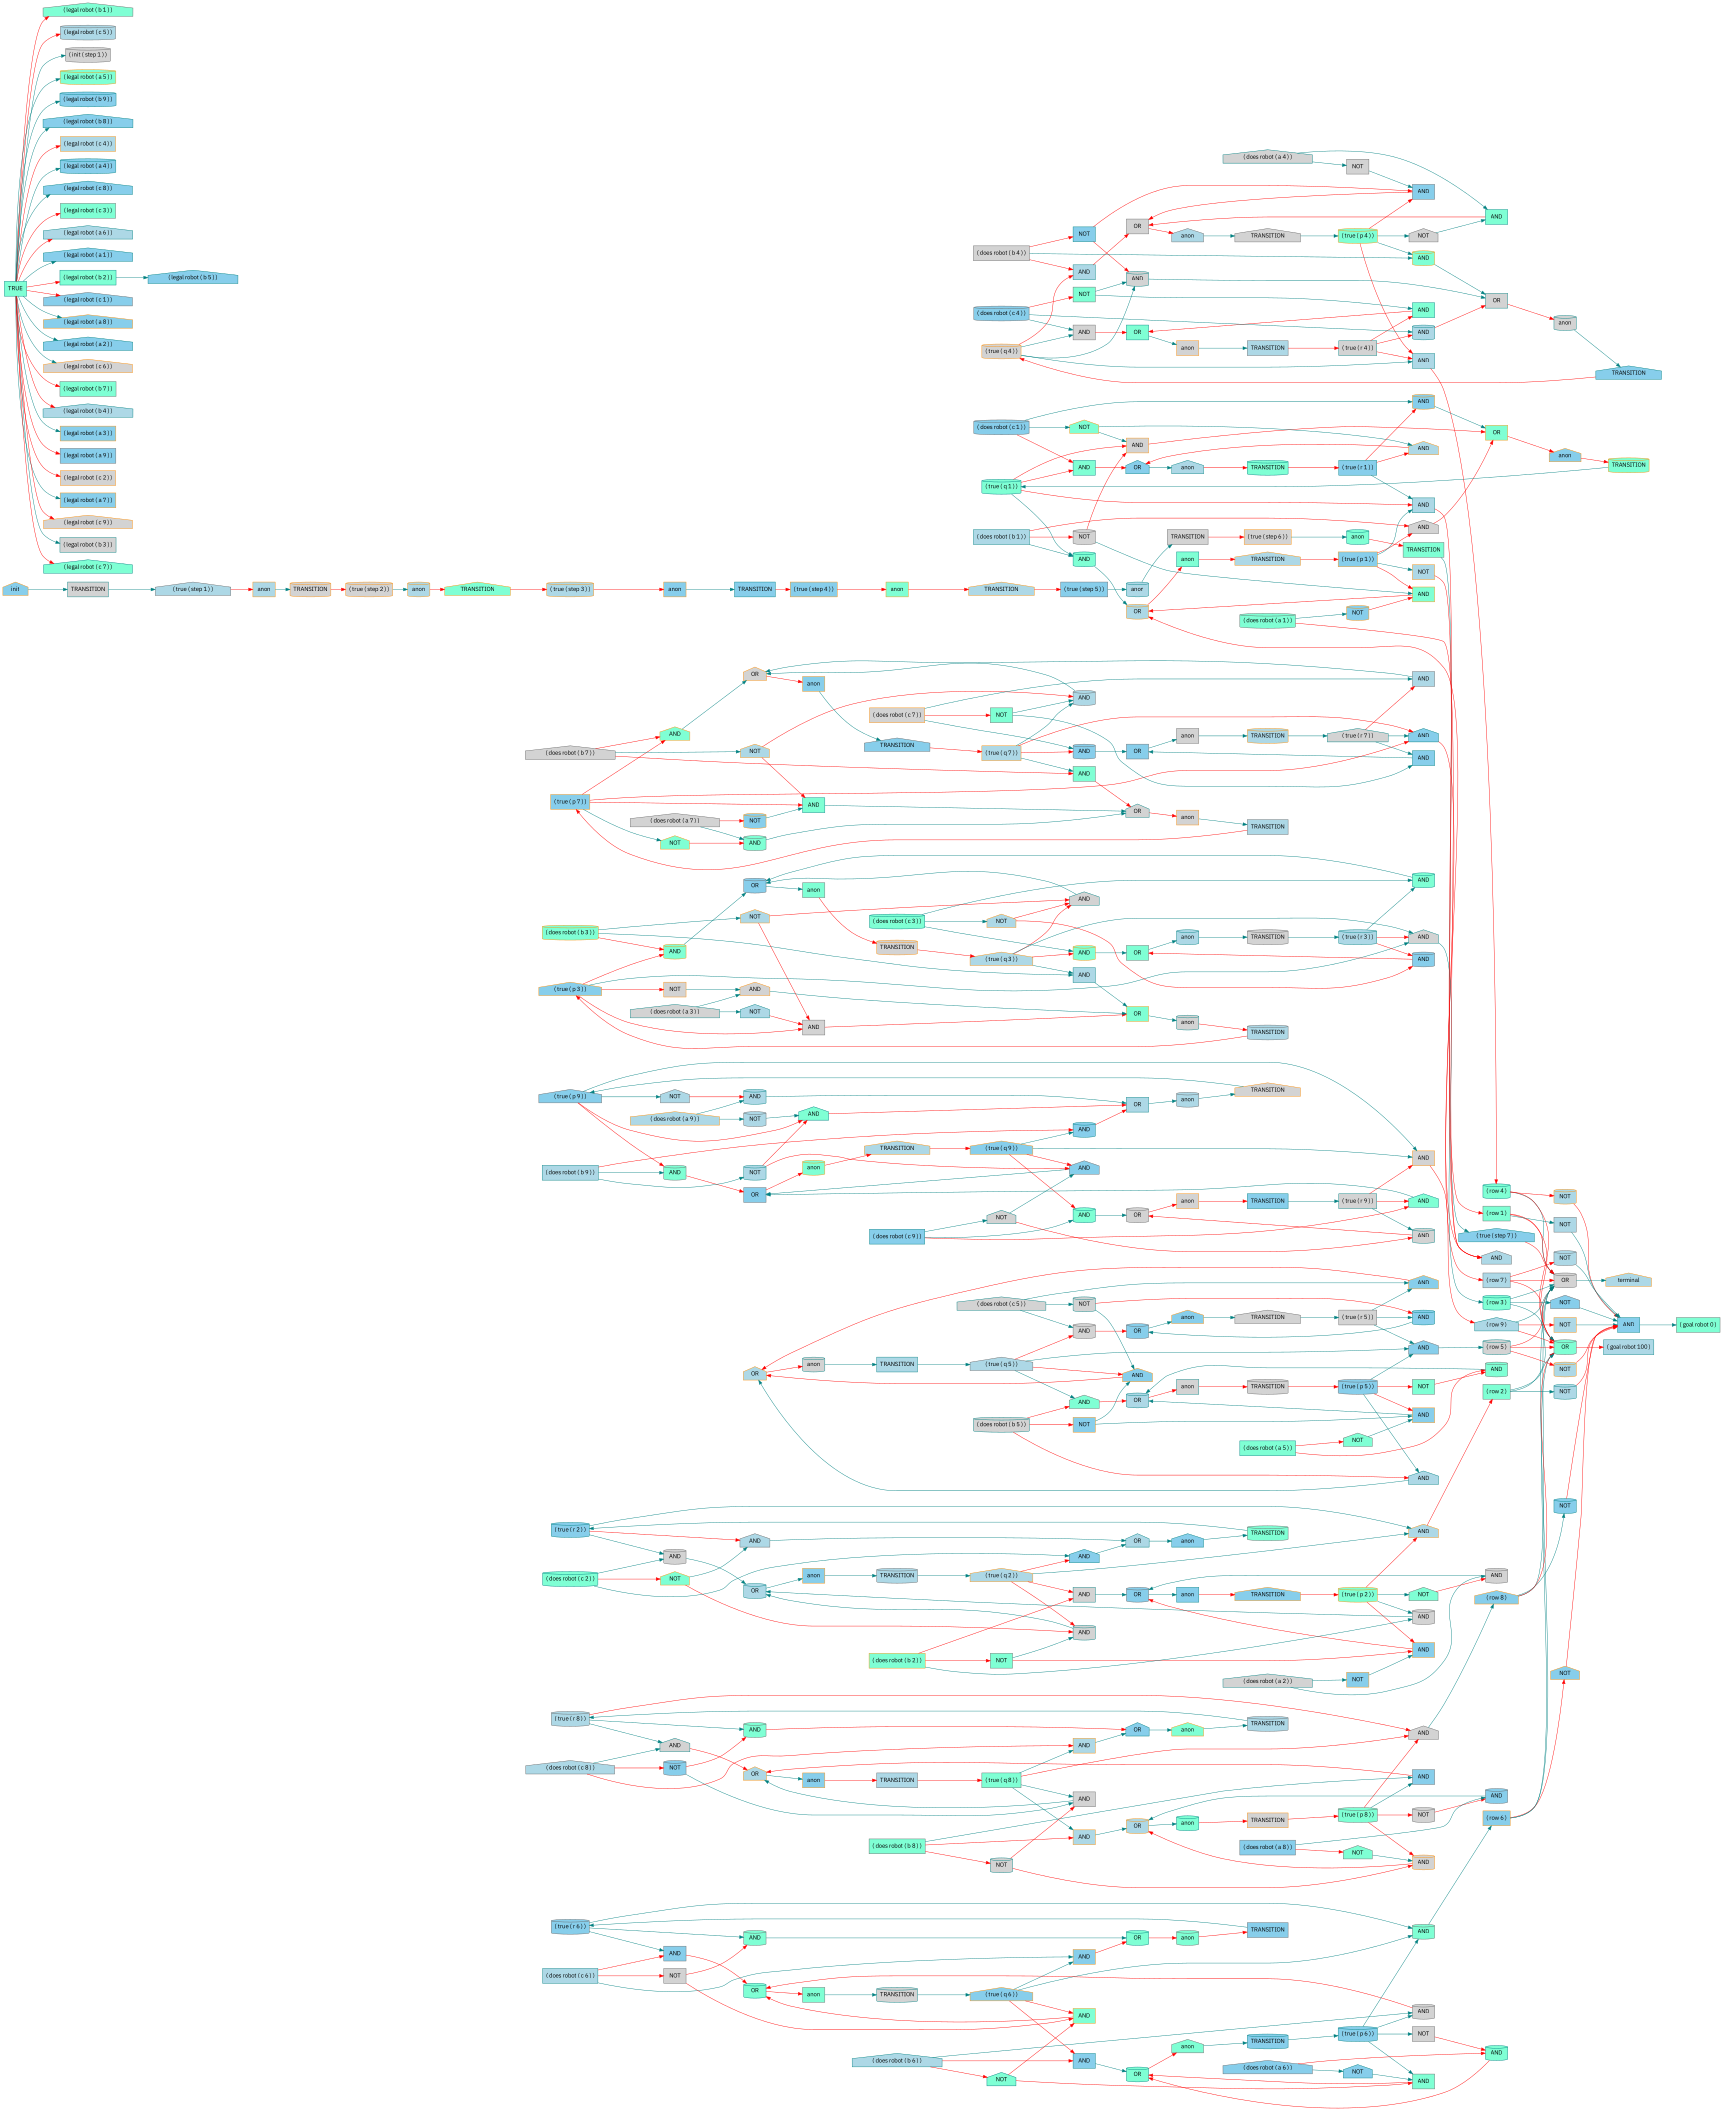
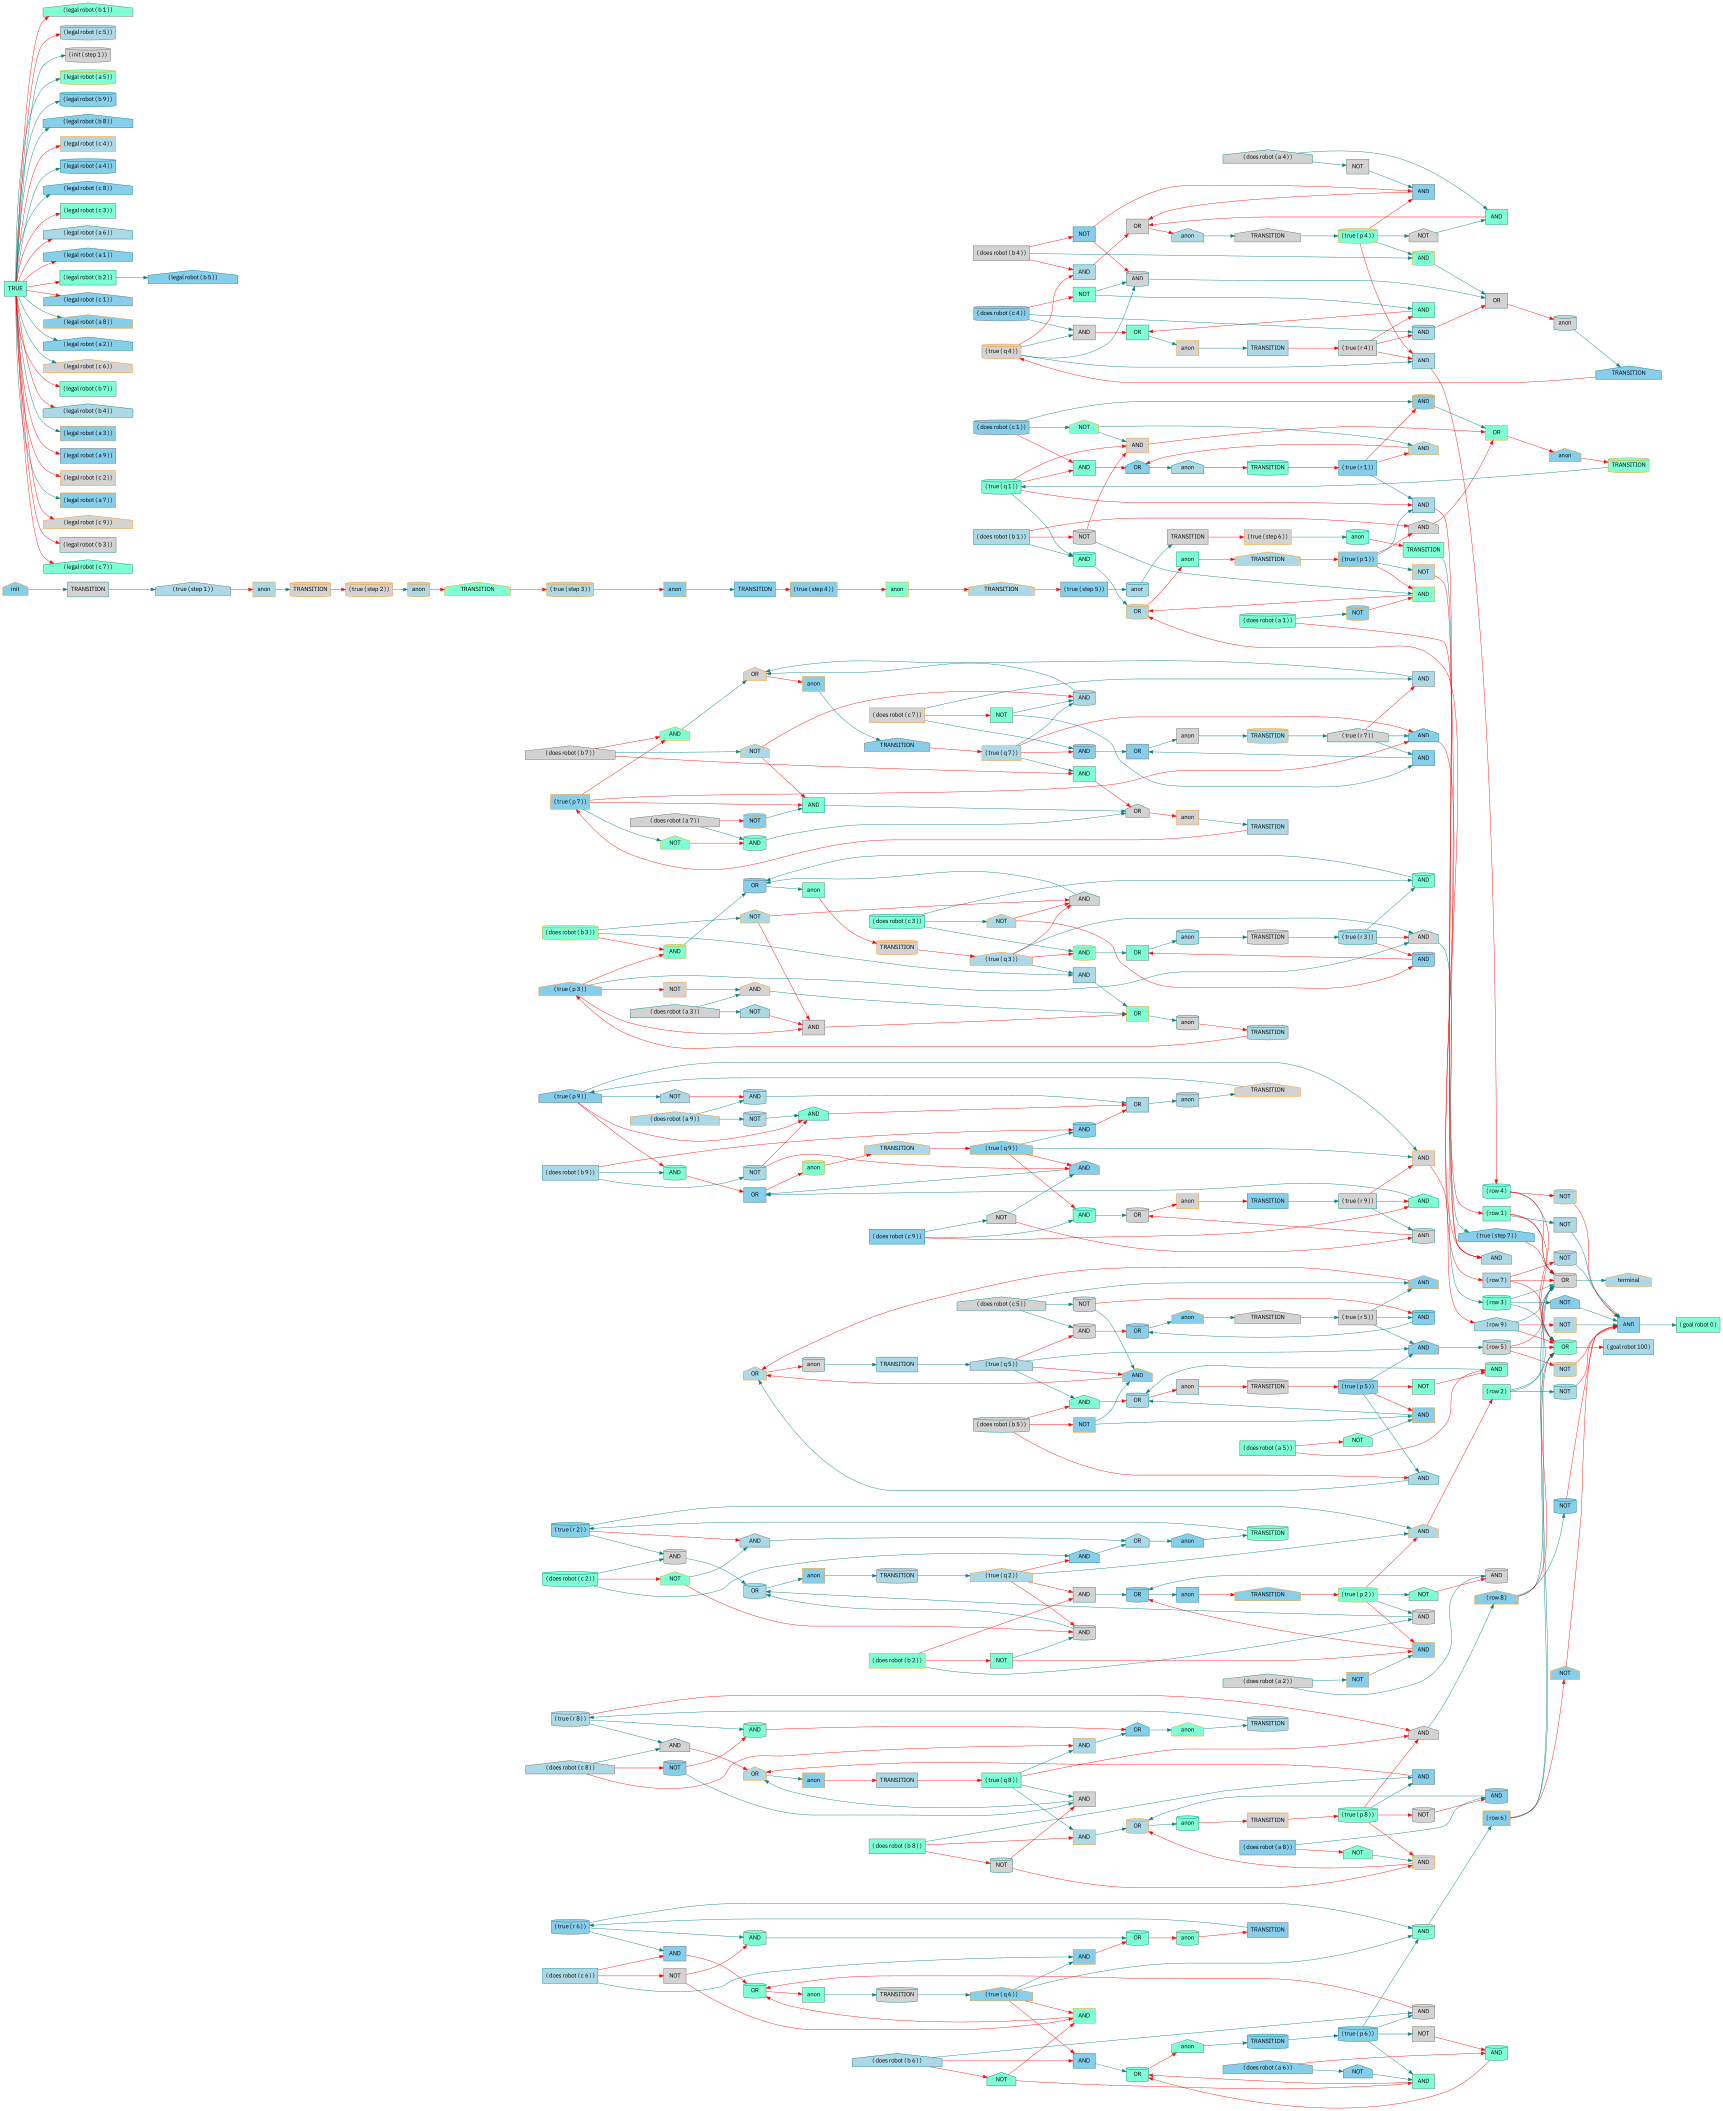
(36, 270) -> (36, 270)
(30, 475) -> (30, 475)
